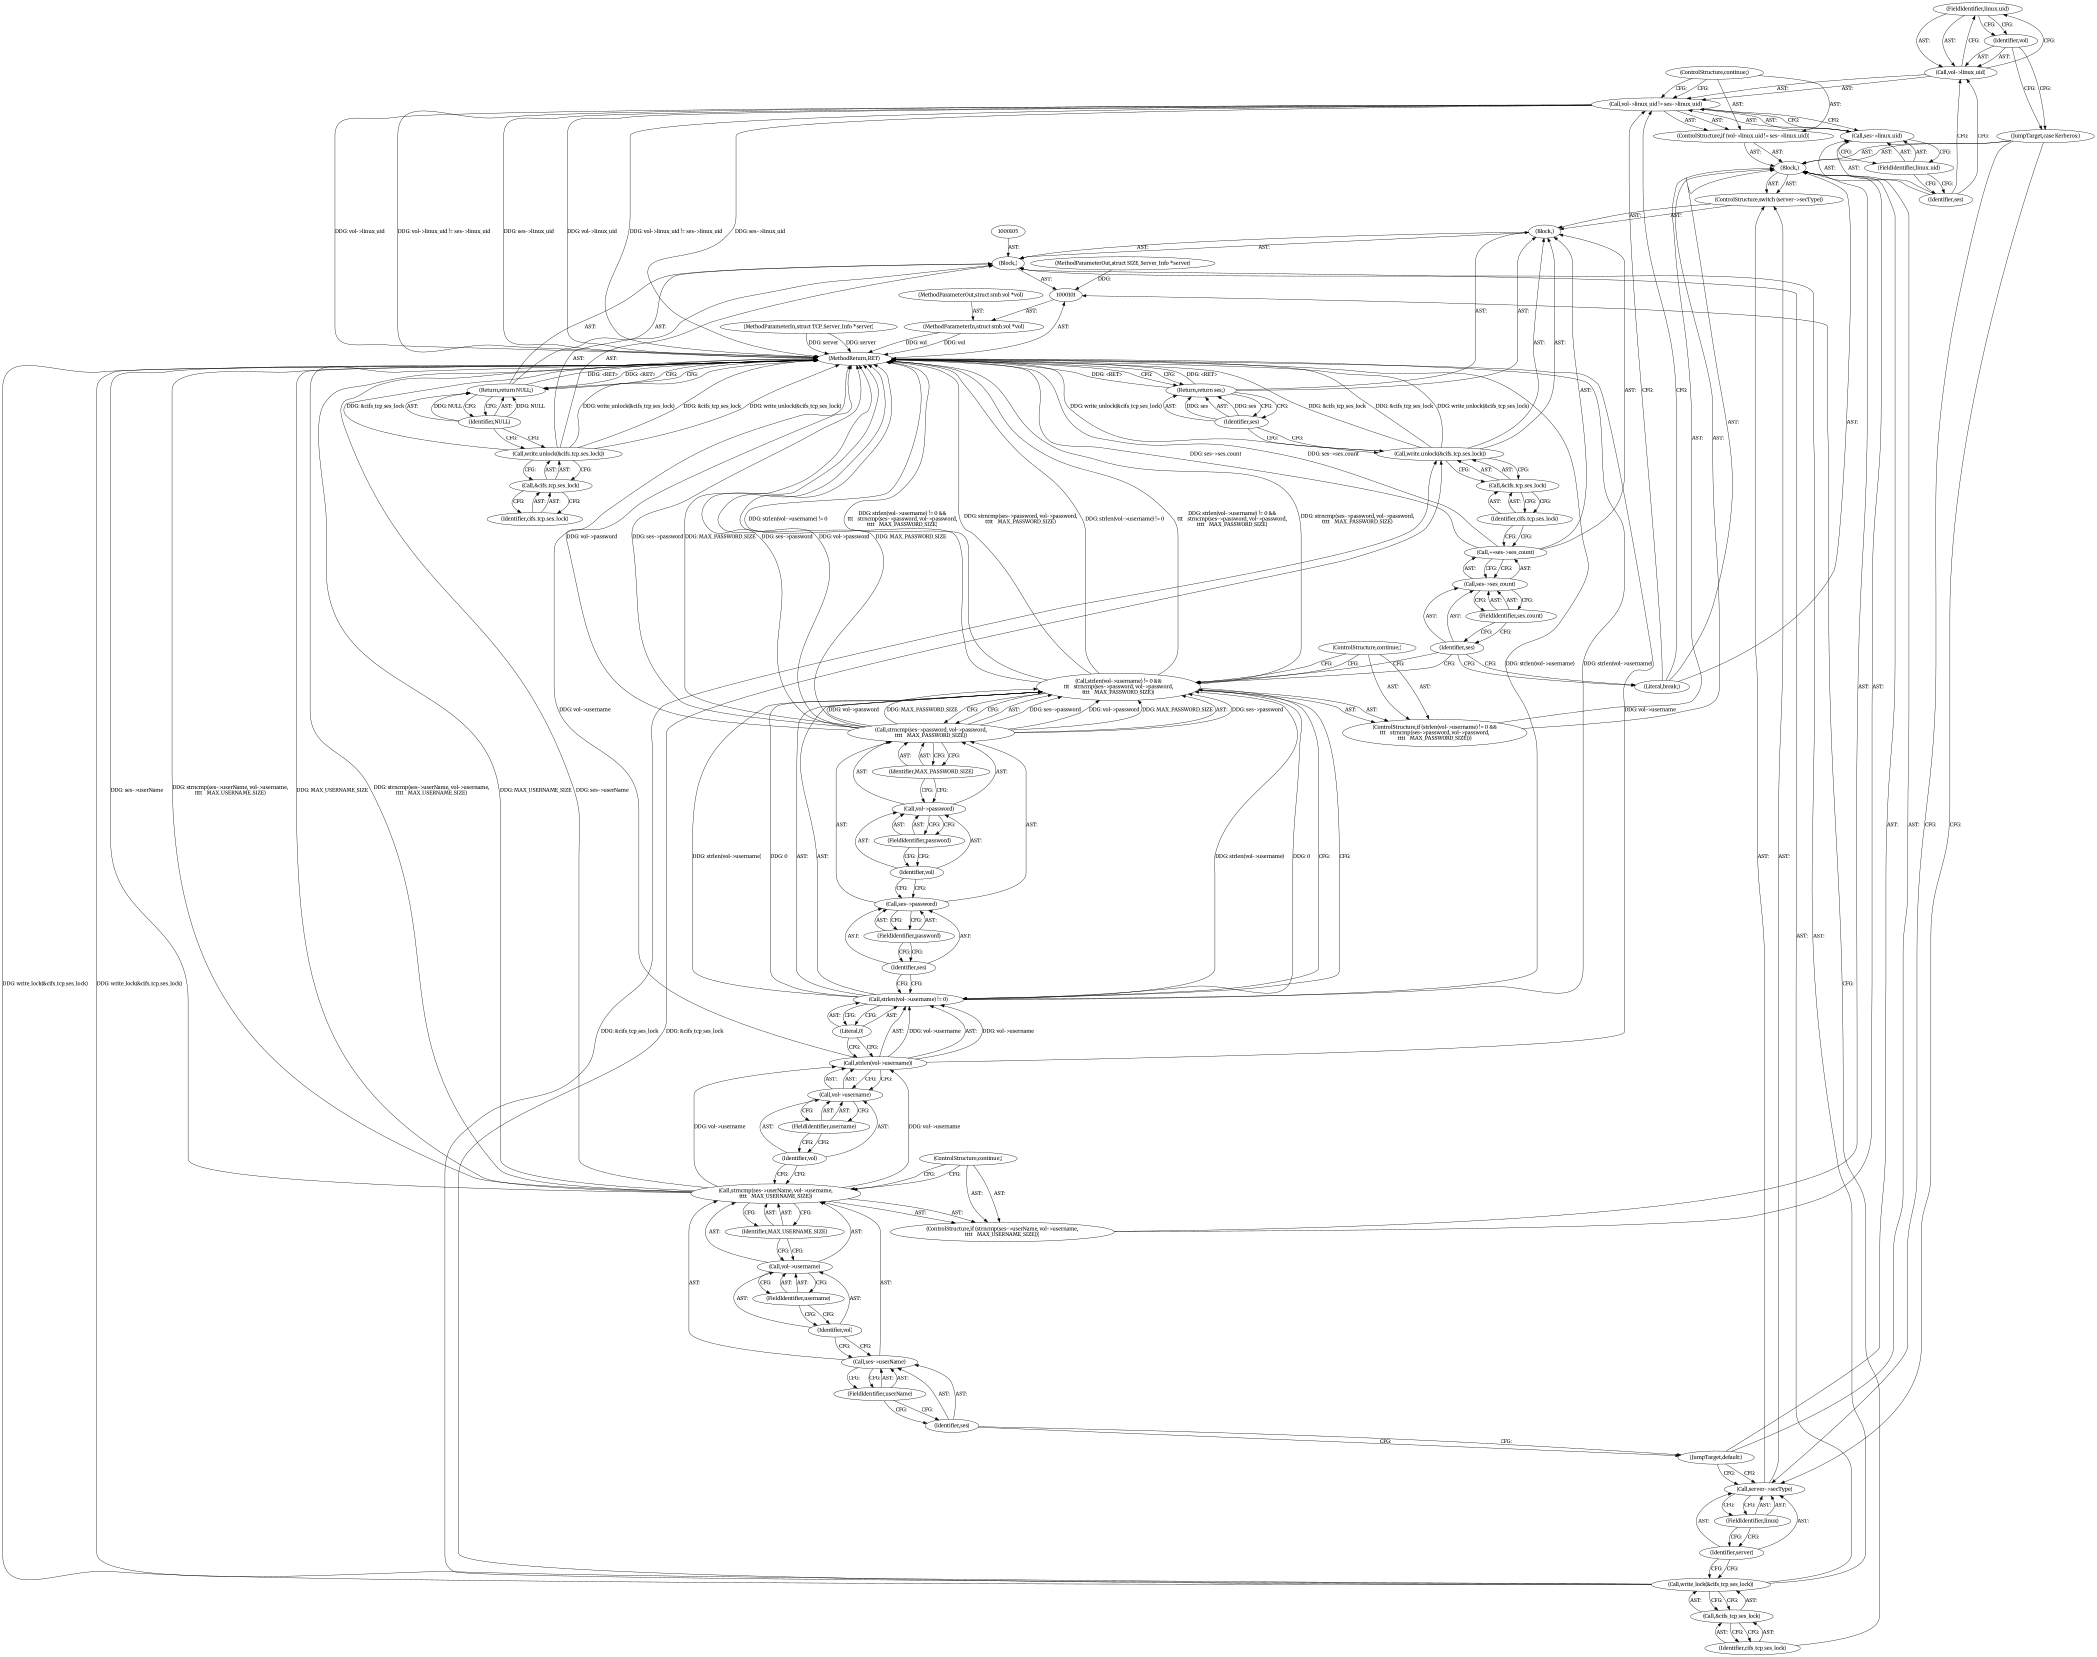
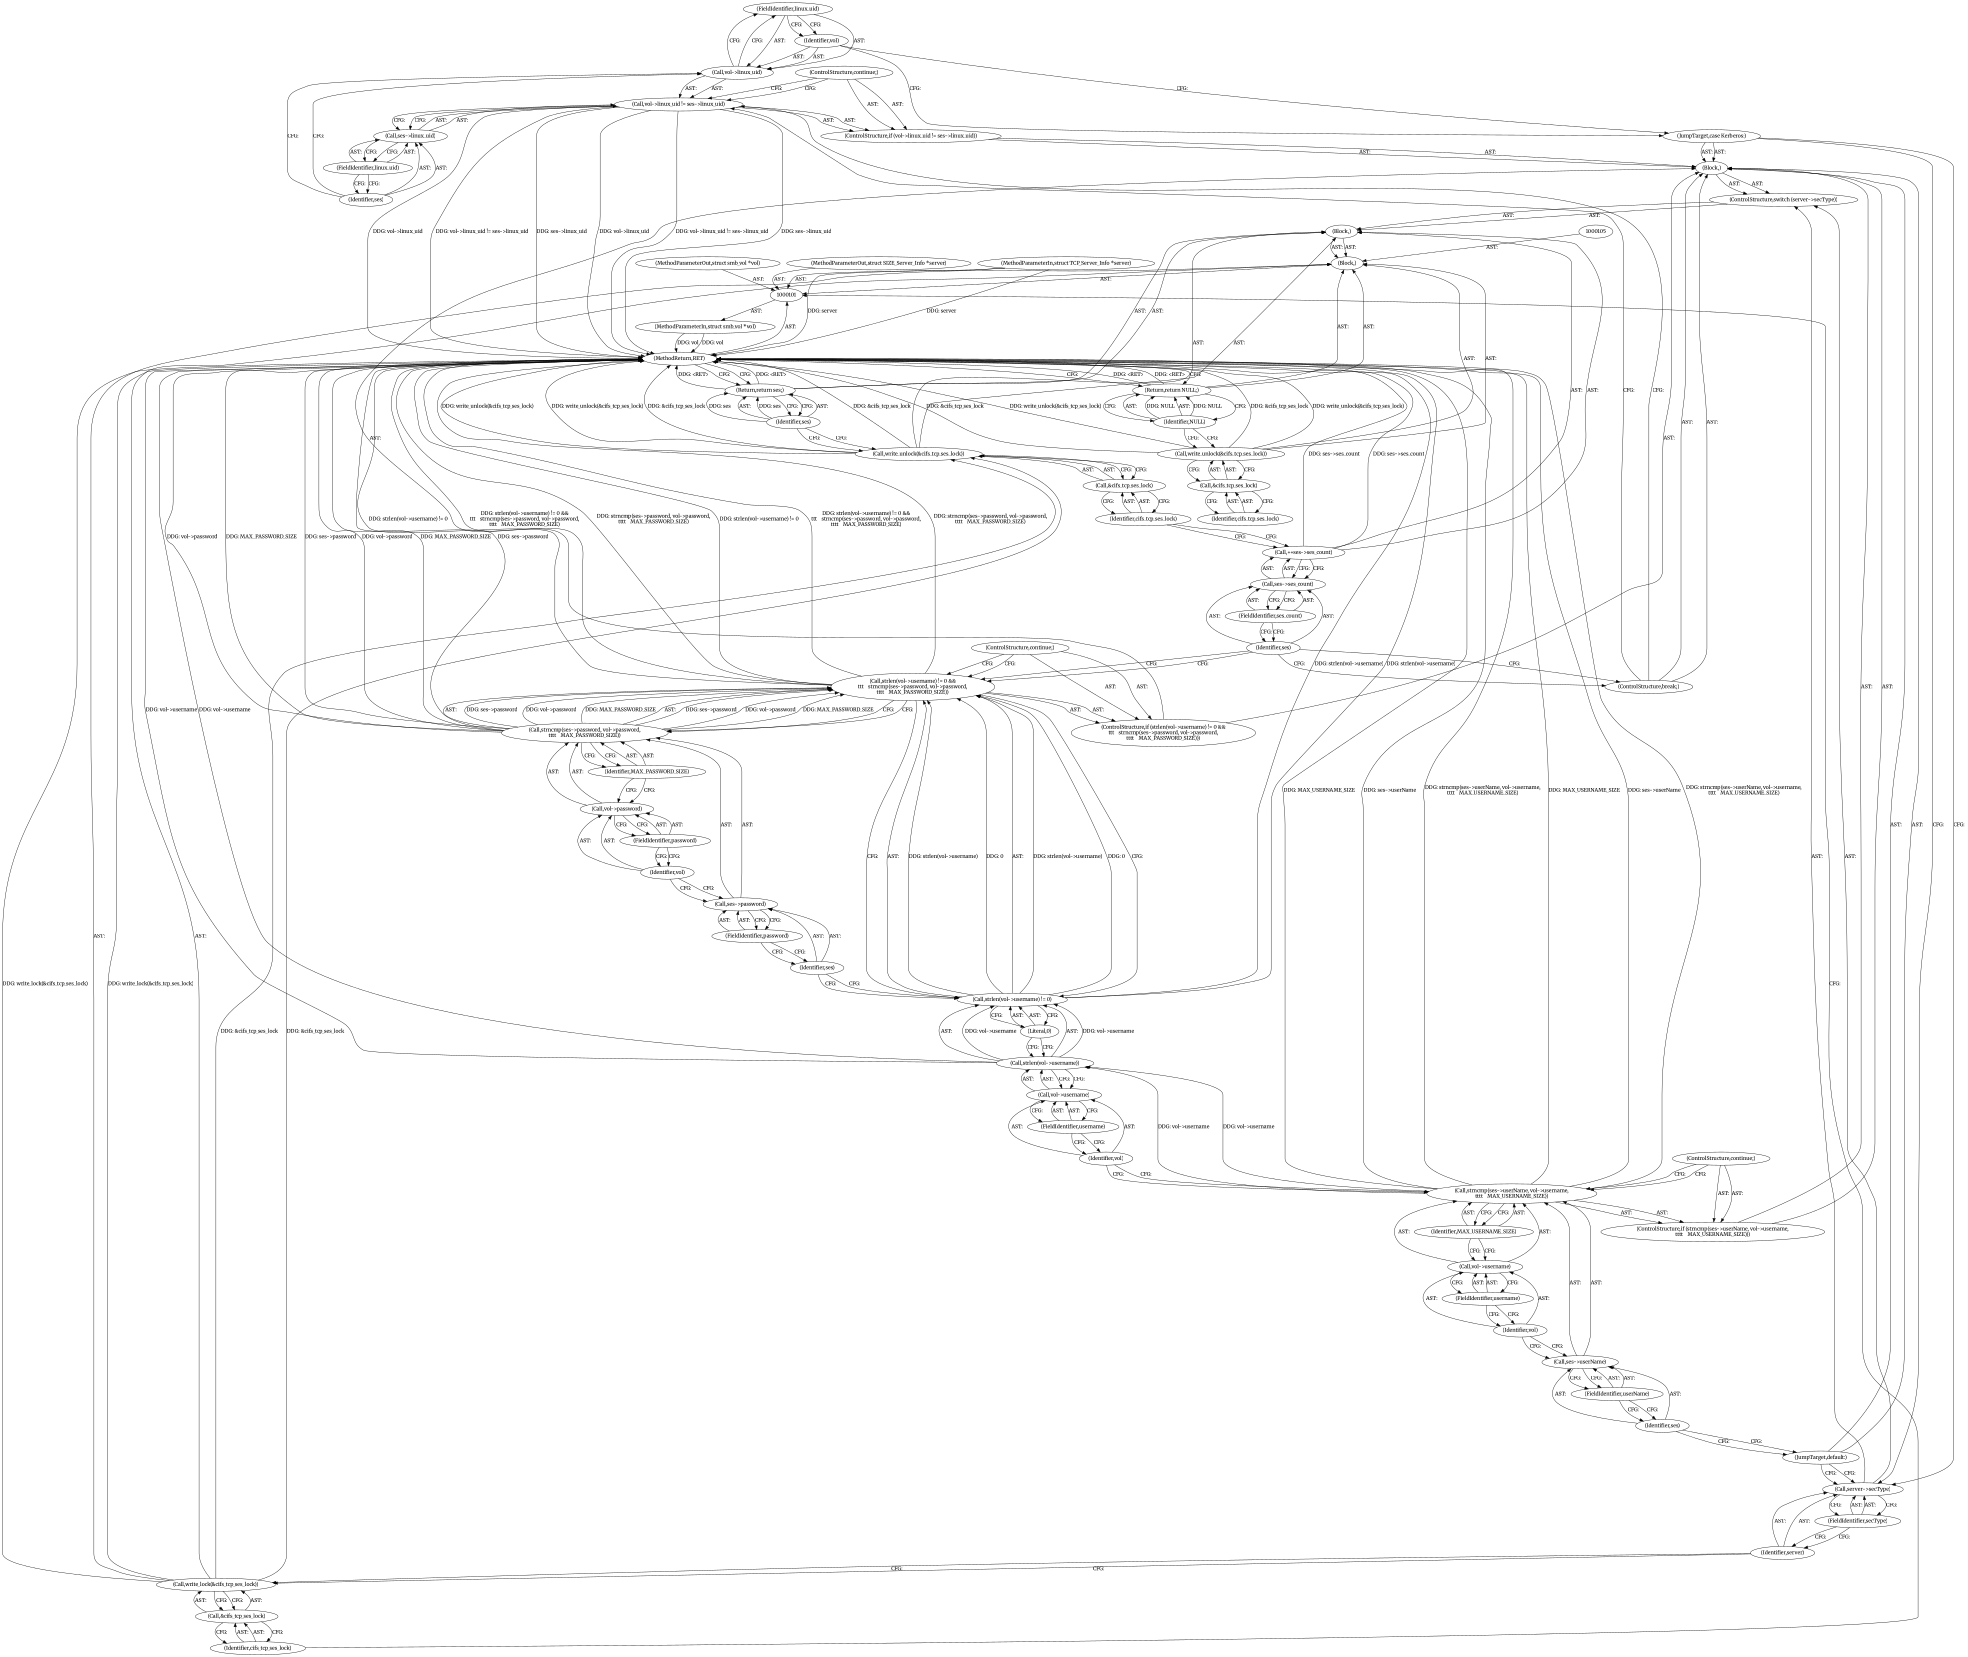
none -> (895, 271)
(1105, 279) -> (780, 279)
(972, 309) -> (747, 280)
(1662, 687) -> (1649, 687)
(1753, 1521) -> (1858, 1521)
